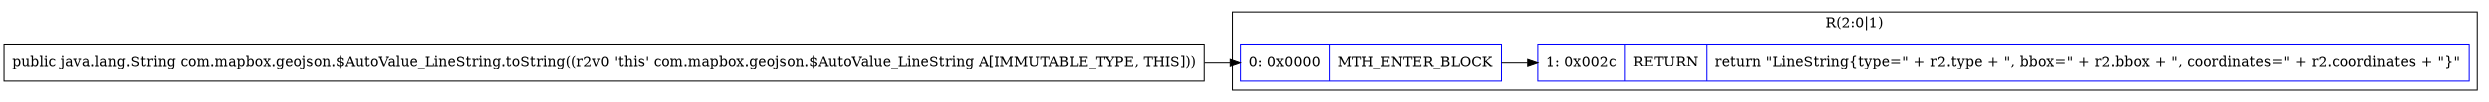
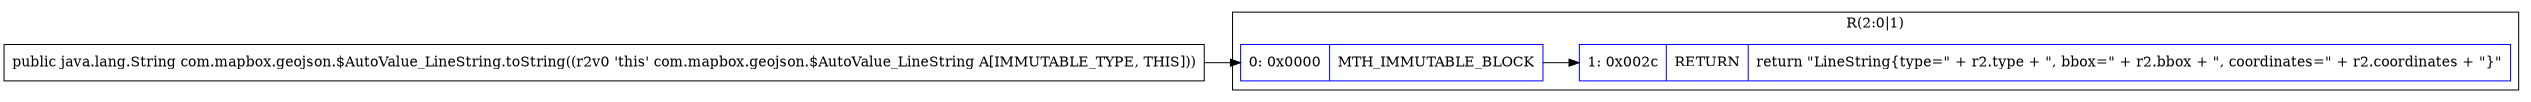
(1416, 62) -> (1436, 62)
